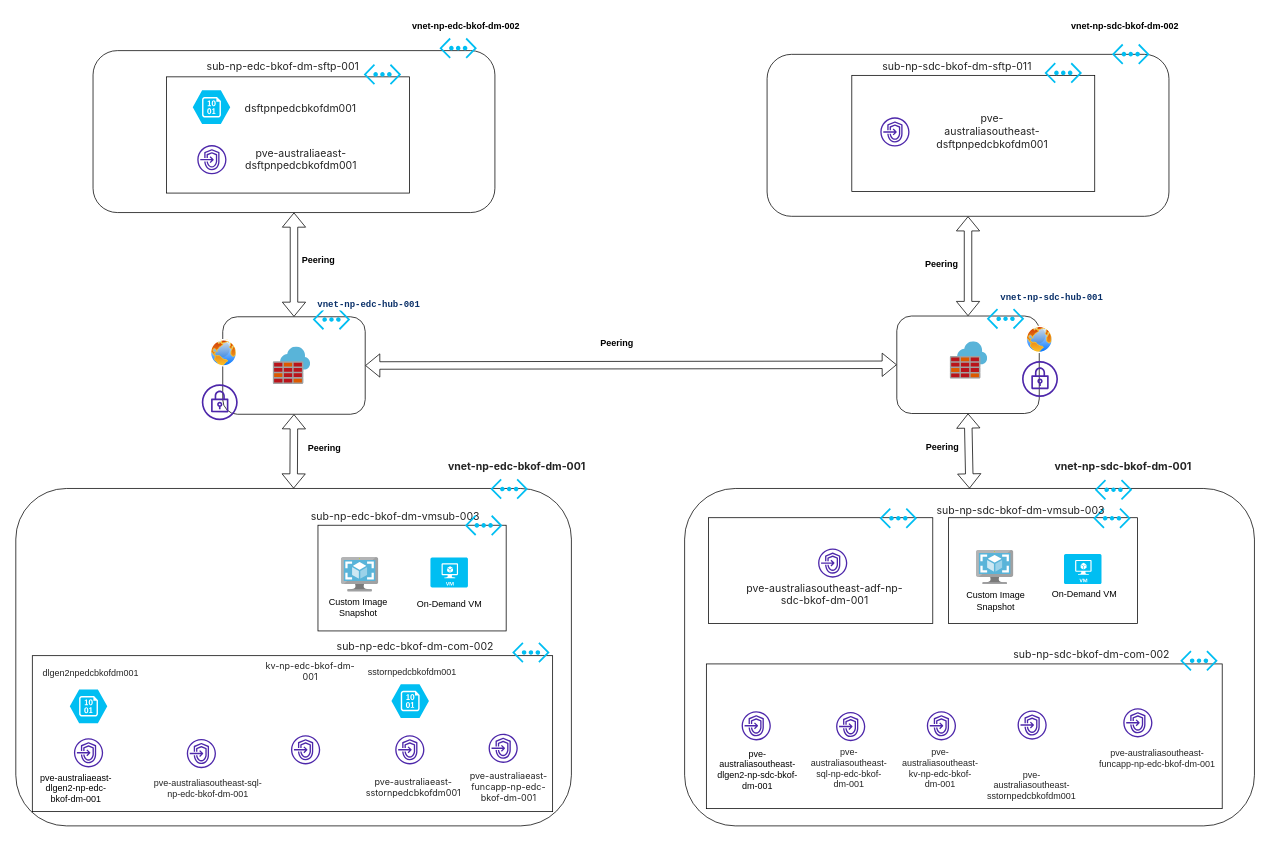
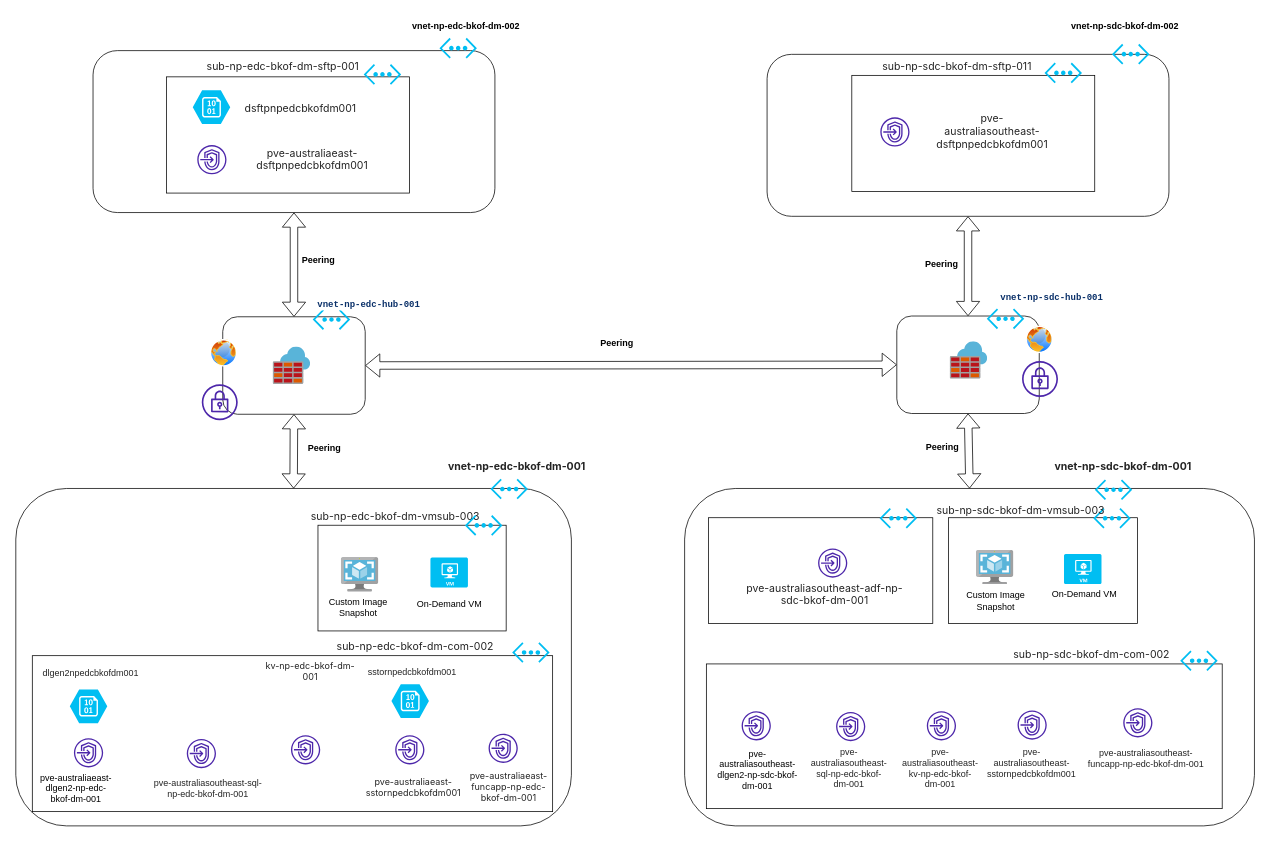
(301, 159) -> (312, 159)
(1157, 759) -> (1146, 759)
(1032, 785) -> (1032, 763)
